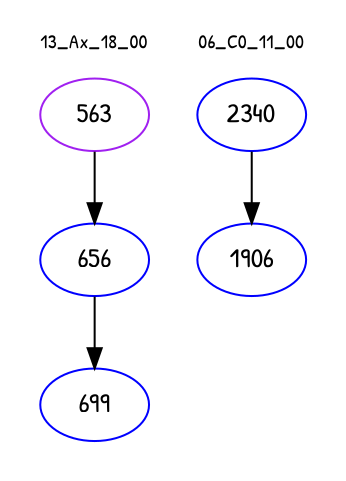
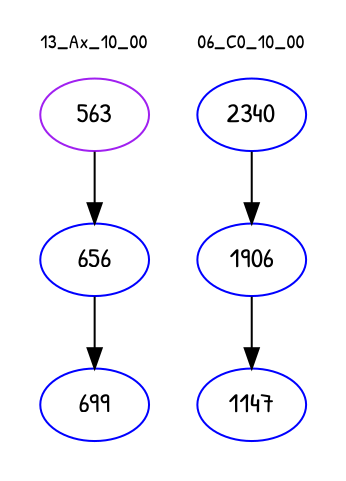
(95, 43) -> (95, 43)
(252, 43) -> (252, 43)
none -> (252, 405)
